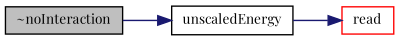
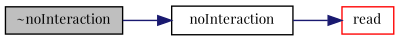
(232, 20) -> (232, 20)
